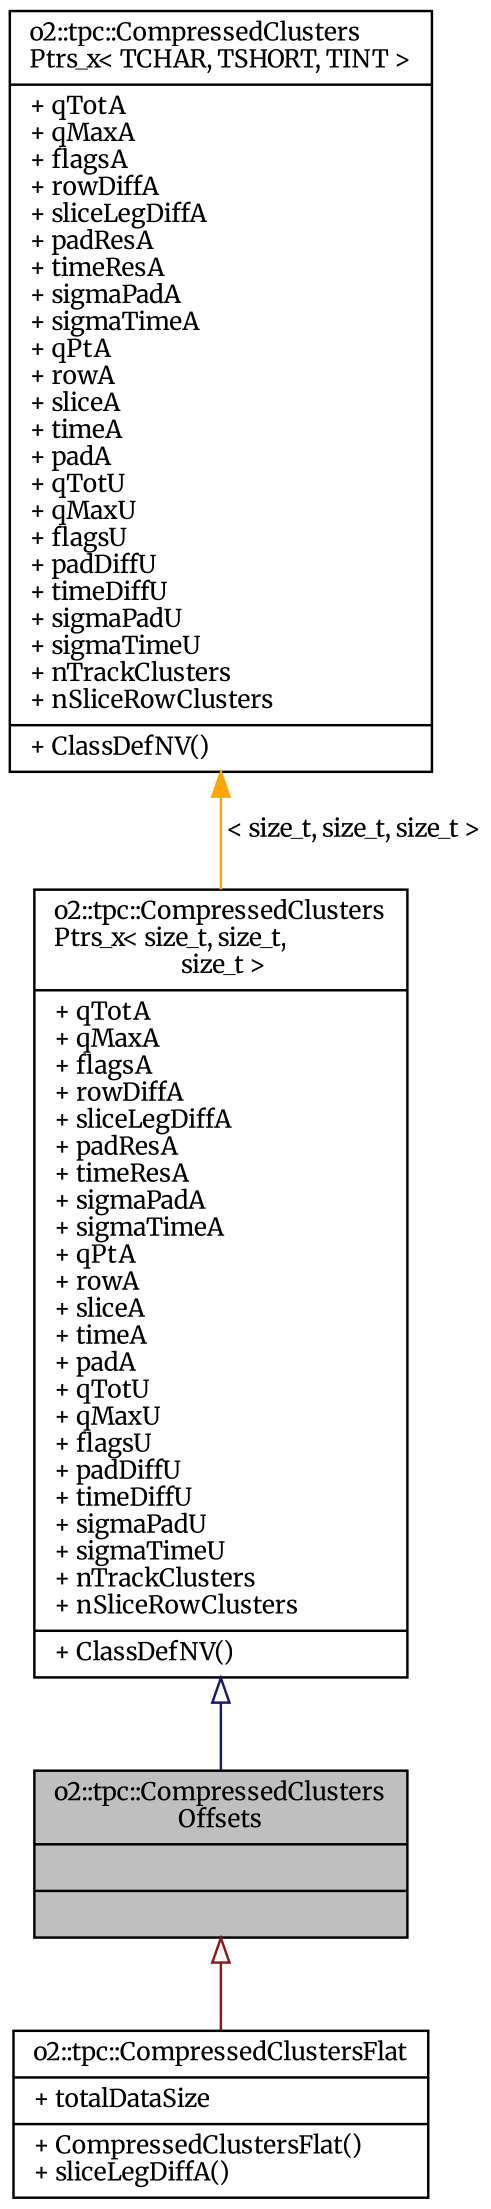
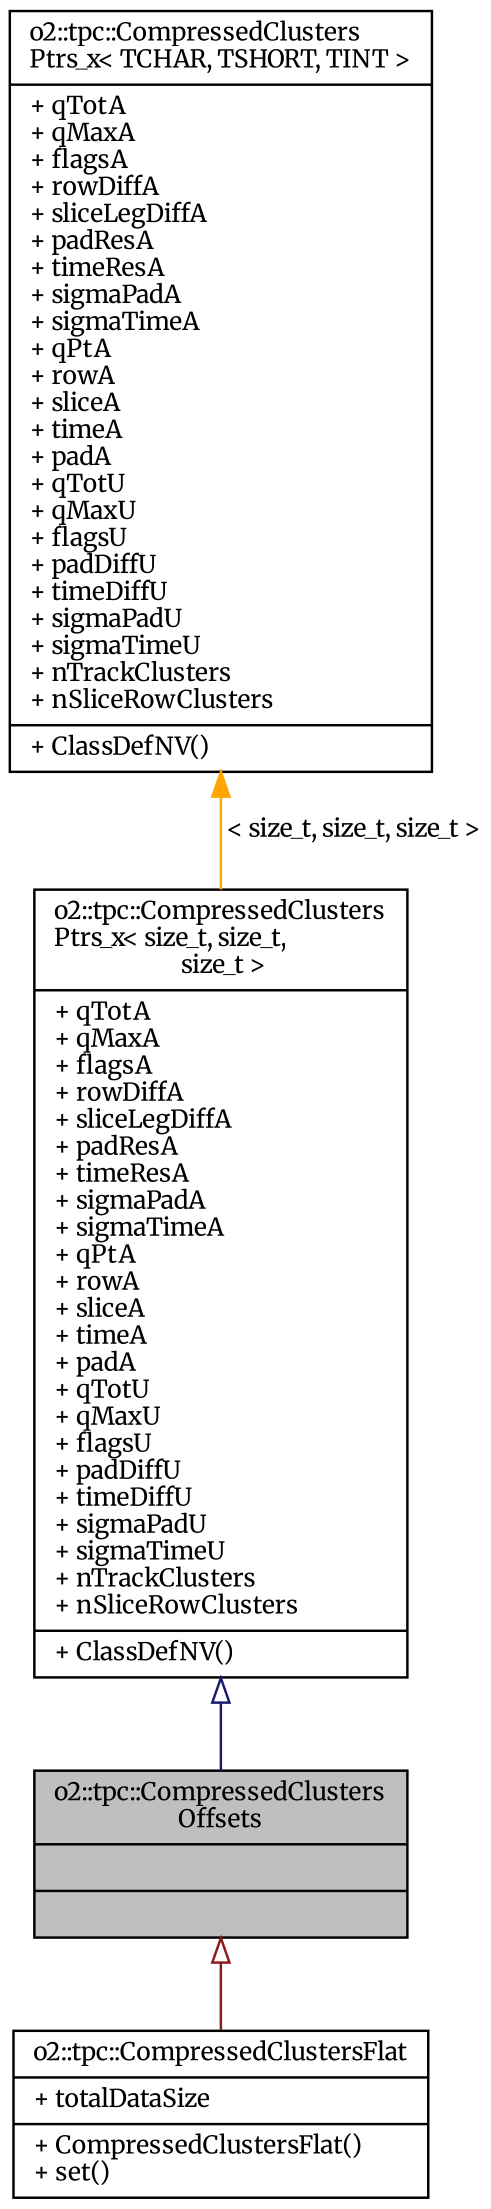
(133, 2173) -> (72, 2173)
